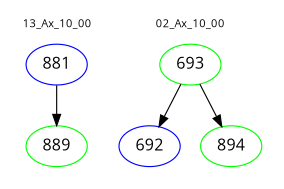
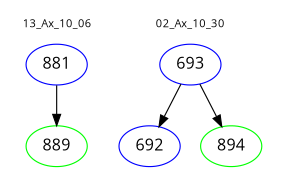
(57, 24) -> (57, 24)
(190, 24) -> (190, 24)
(190, 65) -> (190, 65)
